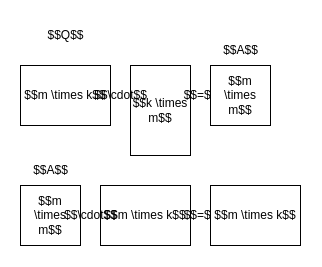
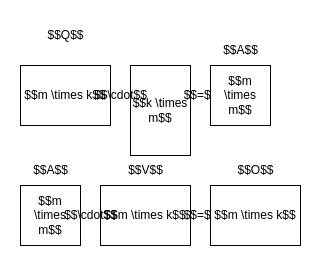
none -> (146, 171)
none -> (256, 171)
